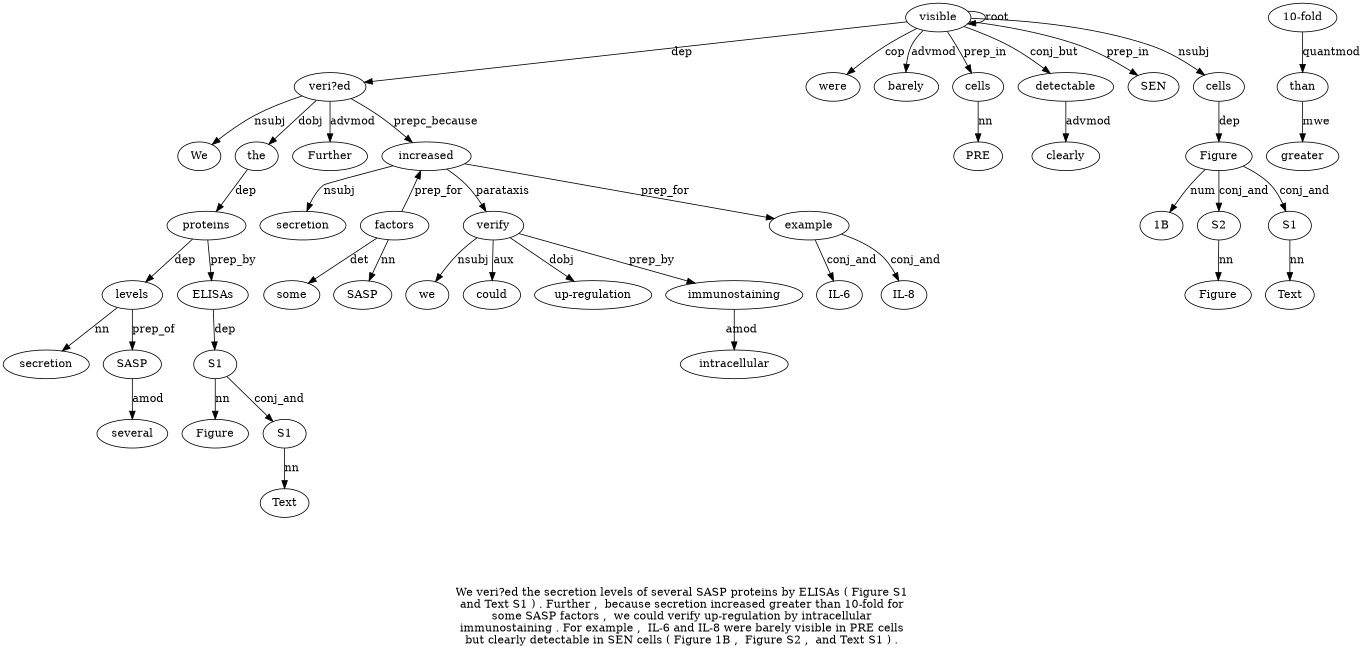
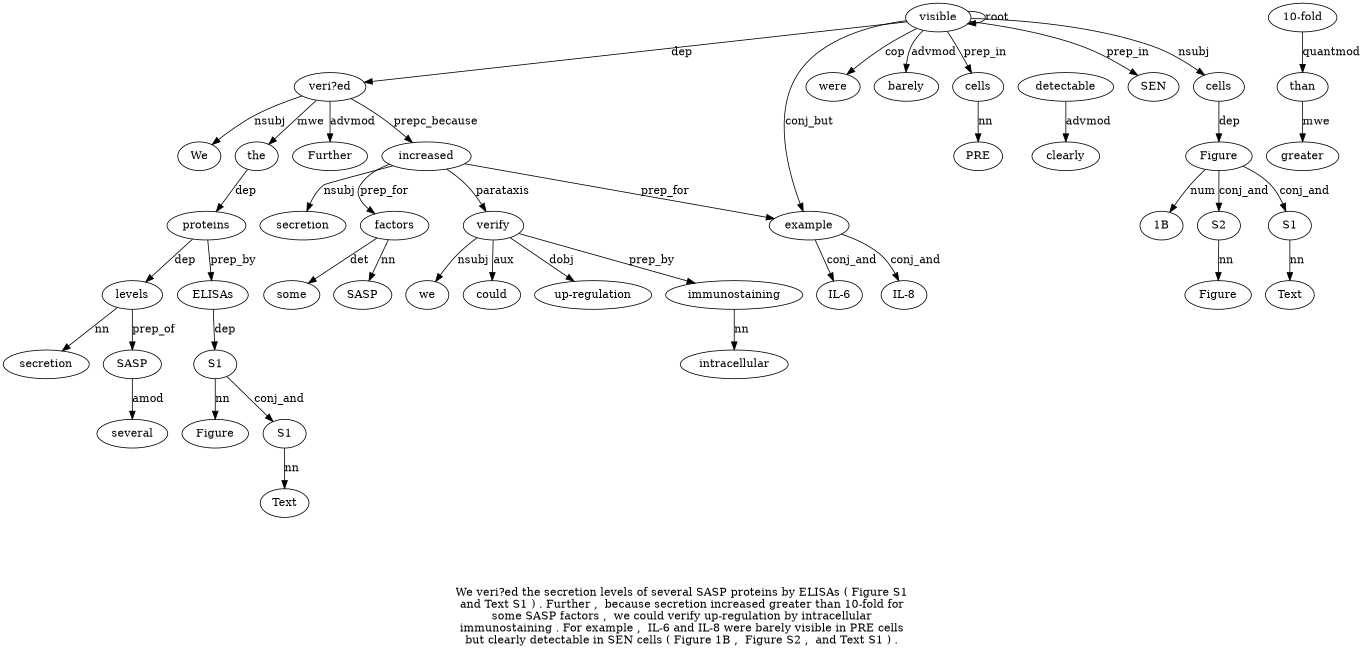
(1006, 44) -> (796, 78)
(311, 122) -> (311, 122)
(410, 195) -> (363, 182)
(742, 330) -> (742, 330)
